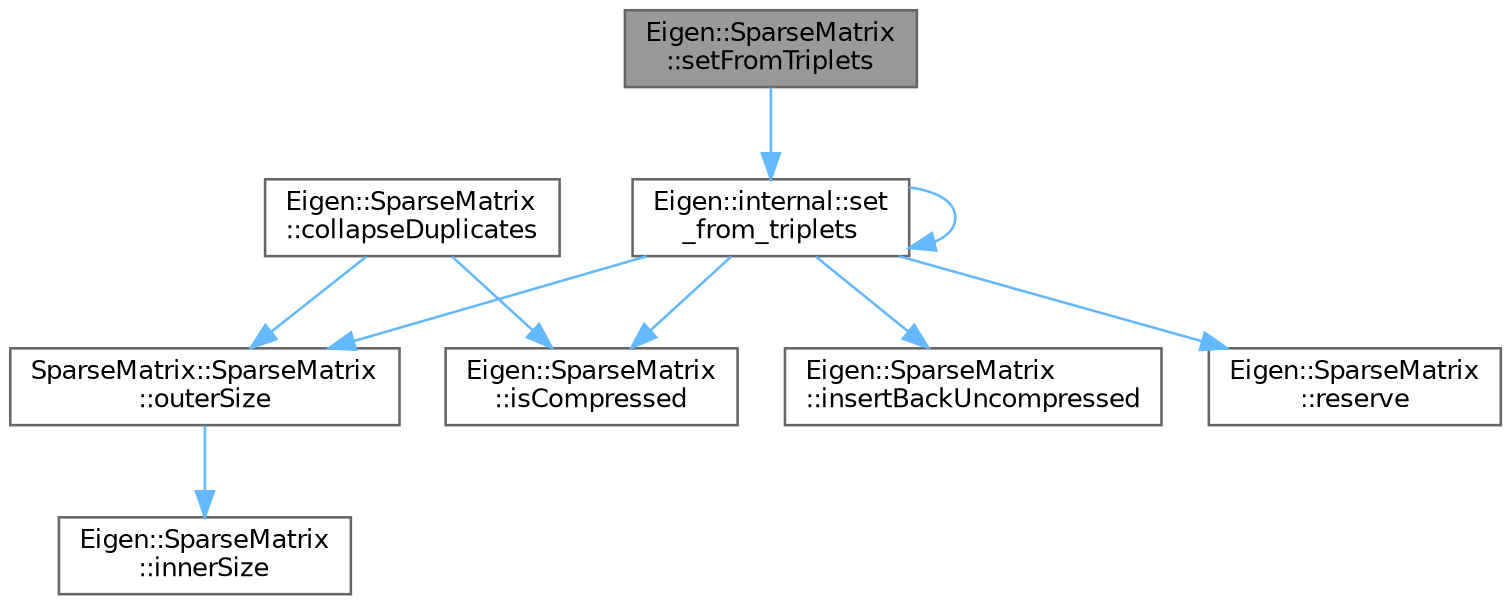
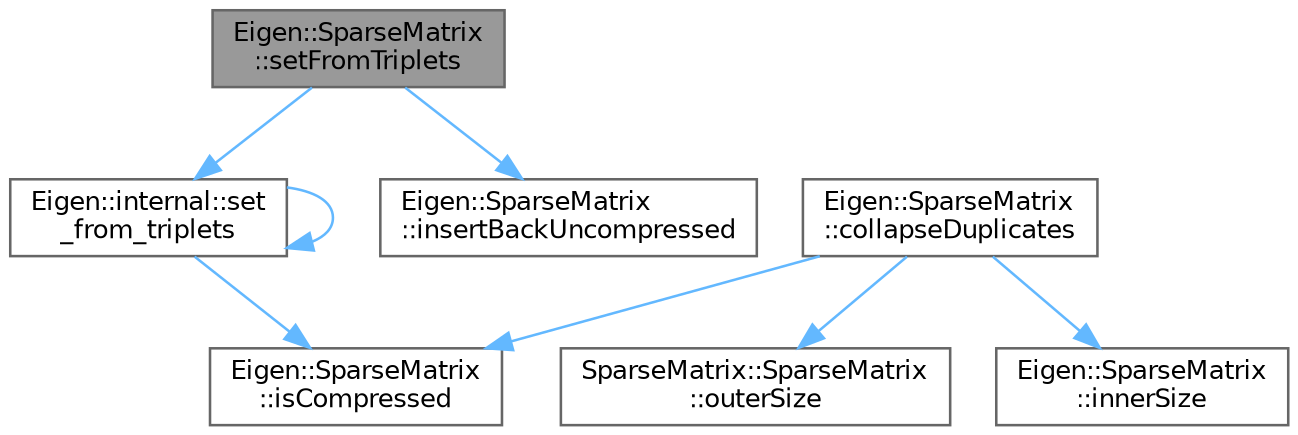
(522, 292) -> none
(862, 294) -> (453, 125)
(1355, 387) -> none
(205, 458) -> (1036, 294)
